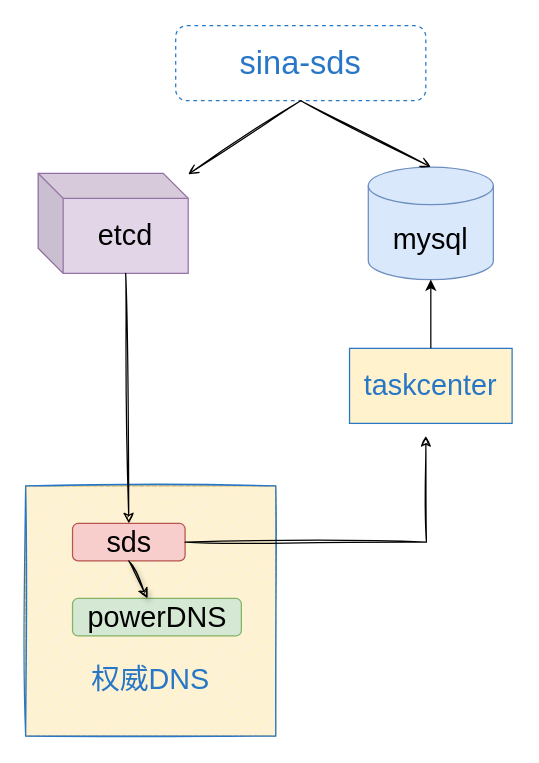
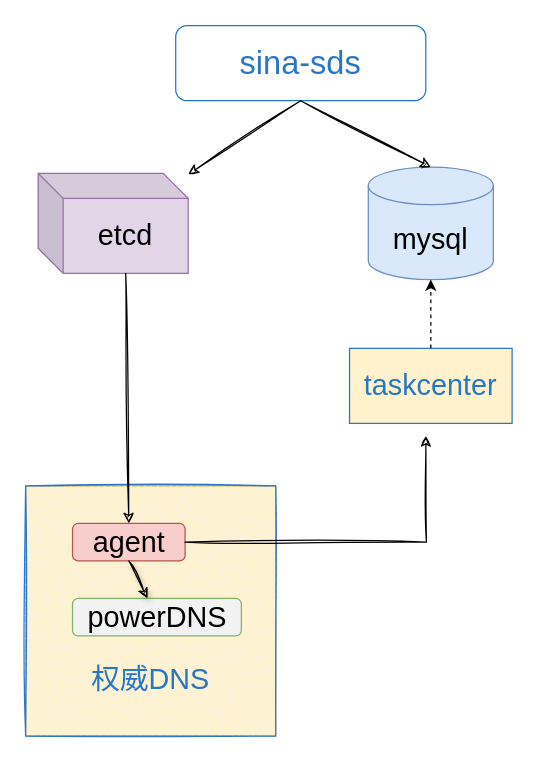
(301, 63) -> (301, 63)
(424, 163) -> (422, 162)
(195, 170) -> (196, 169)
(431, 317) -> (431, 317)
(129, 542) -> (129, 542)
(157, 617) -> (157, 617)
